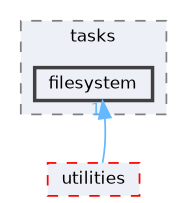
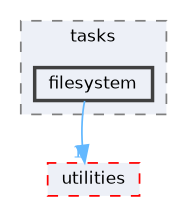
(105, 141) -> (82, 125)
